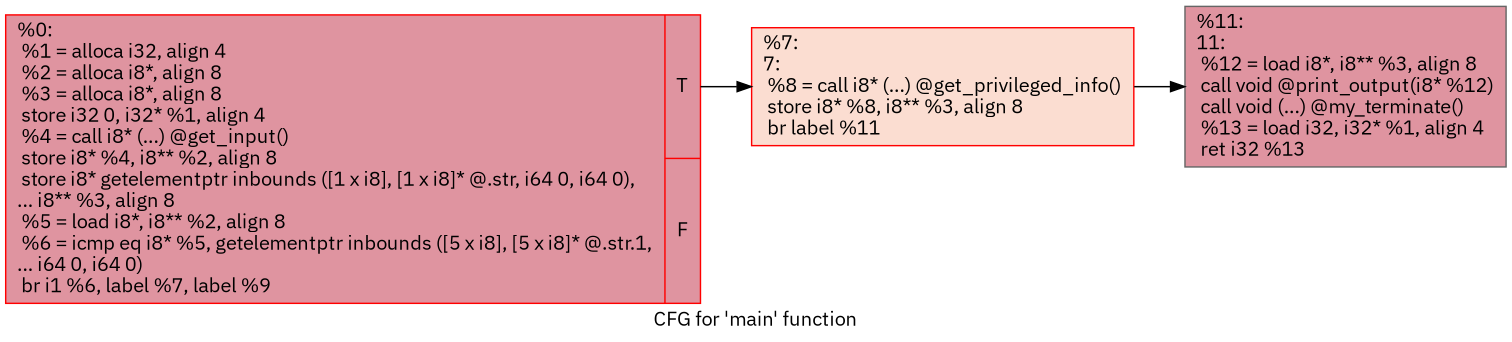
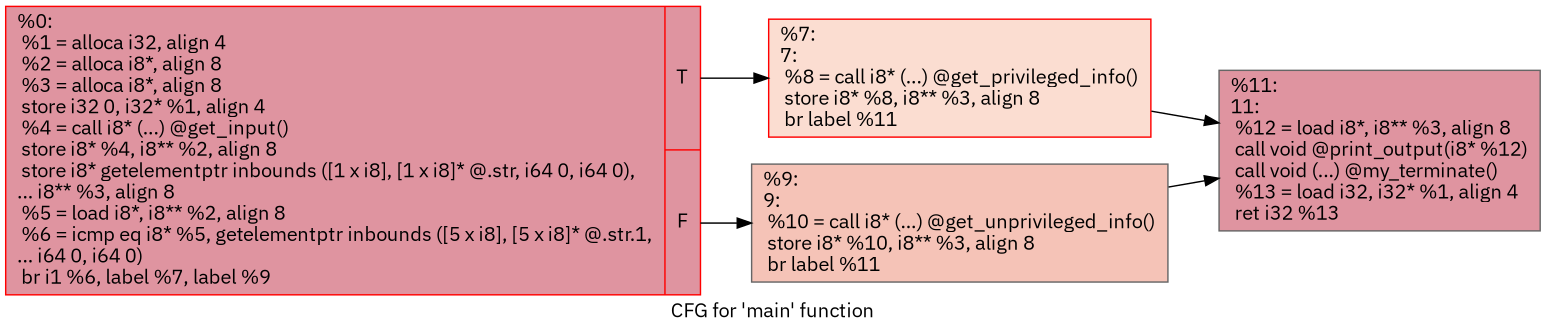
none -> (960, 223)
